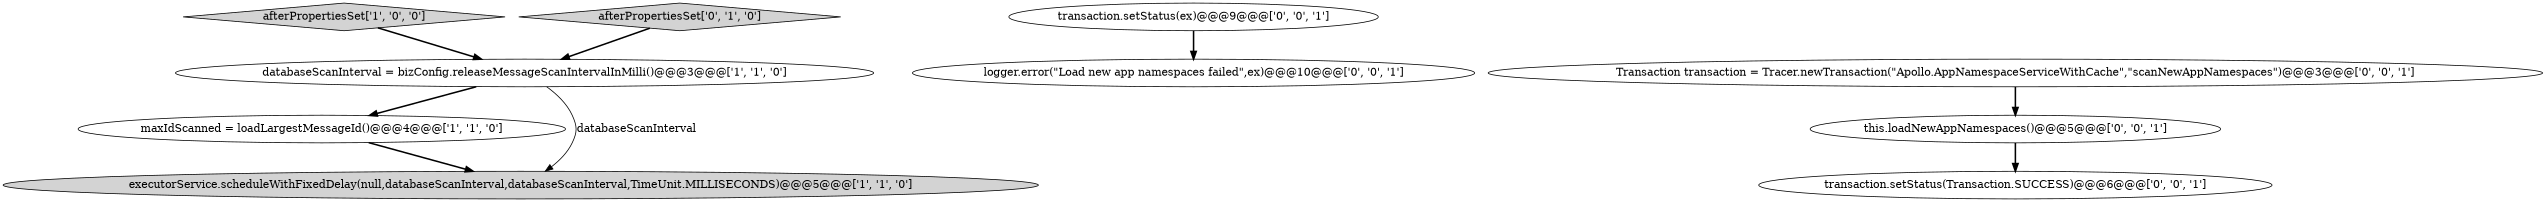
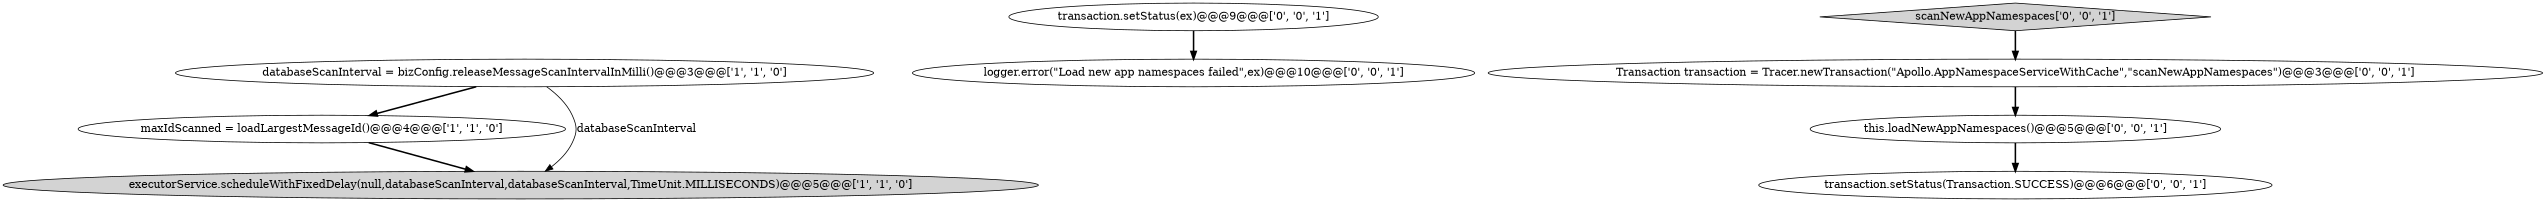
(344, 17) -> none
(680, 17) -> none
none -> (2015, 17)
